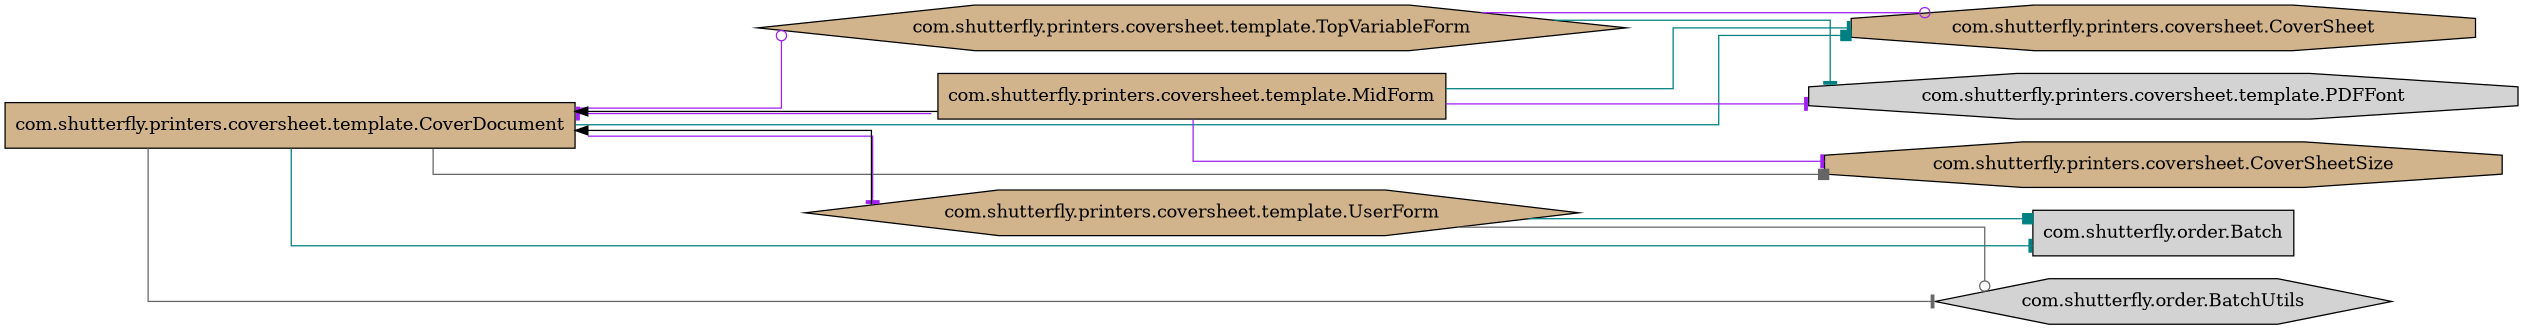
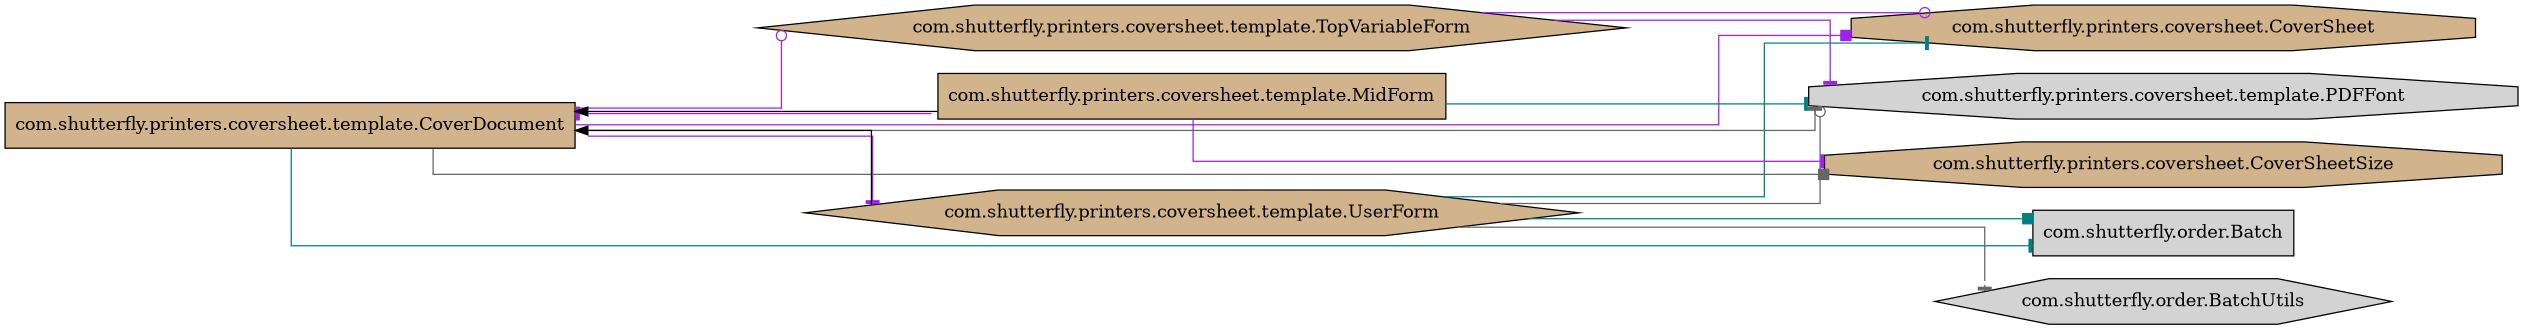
(1721, 20) -> (1721, 20)
(1673, 86) -> (1764, 185)
(1624, 104) -> (1624, 104)
(1251, 125) -> (1251, 125)
none -> (1775, 204)
(1748, 227) -> (1748, 227)
(962, 301) -> (1204, 130)
